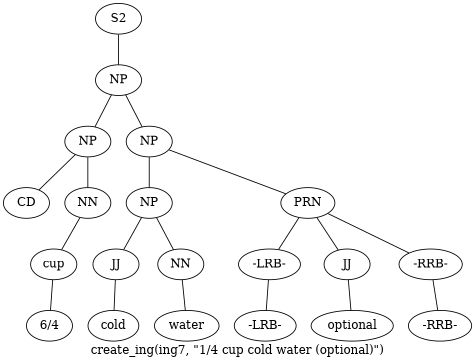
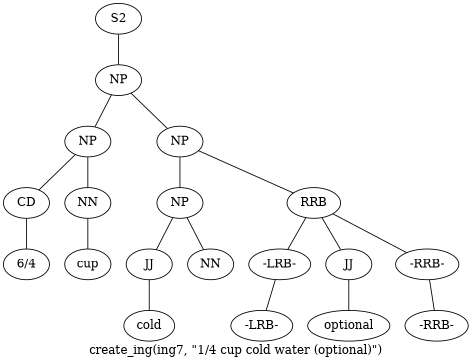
(308, 203) -> (314, 203)
(52, 295) -> (26, 234)
(187, 326) -> none
